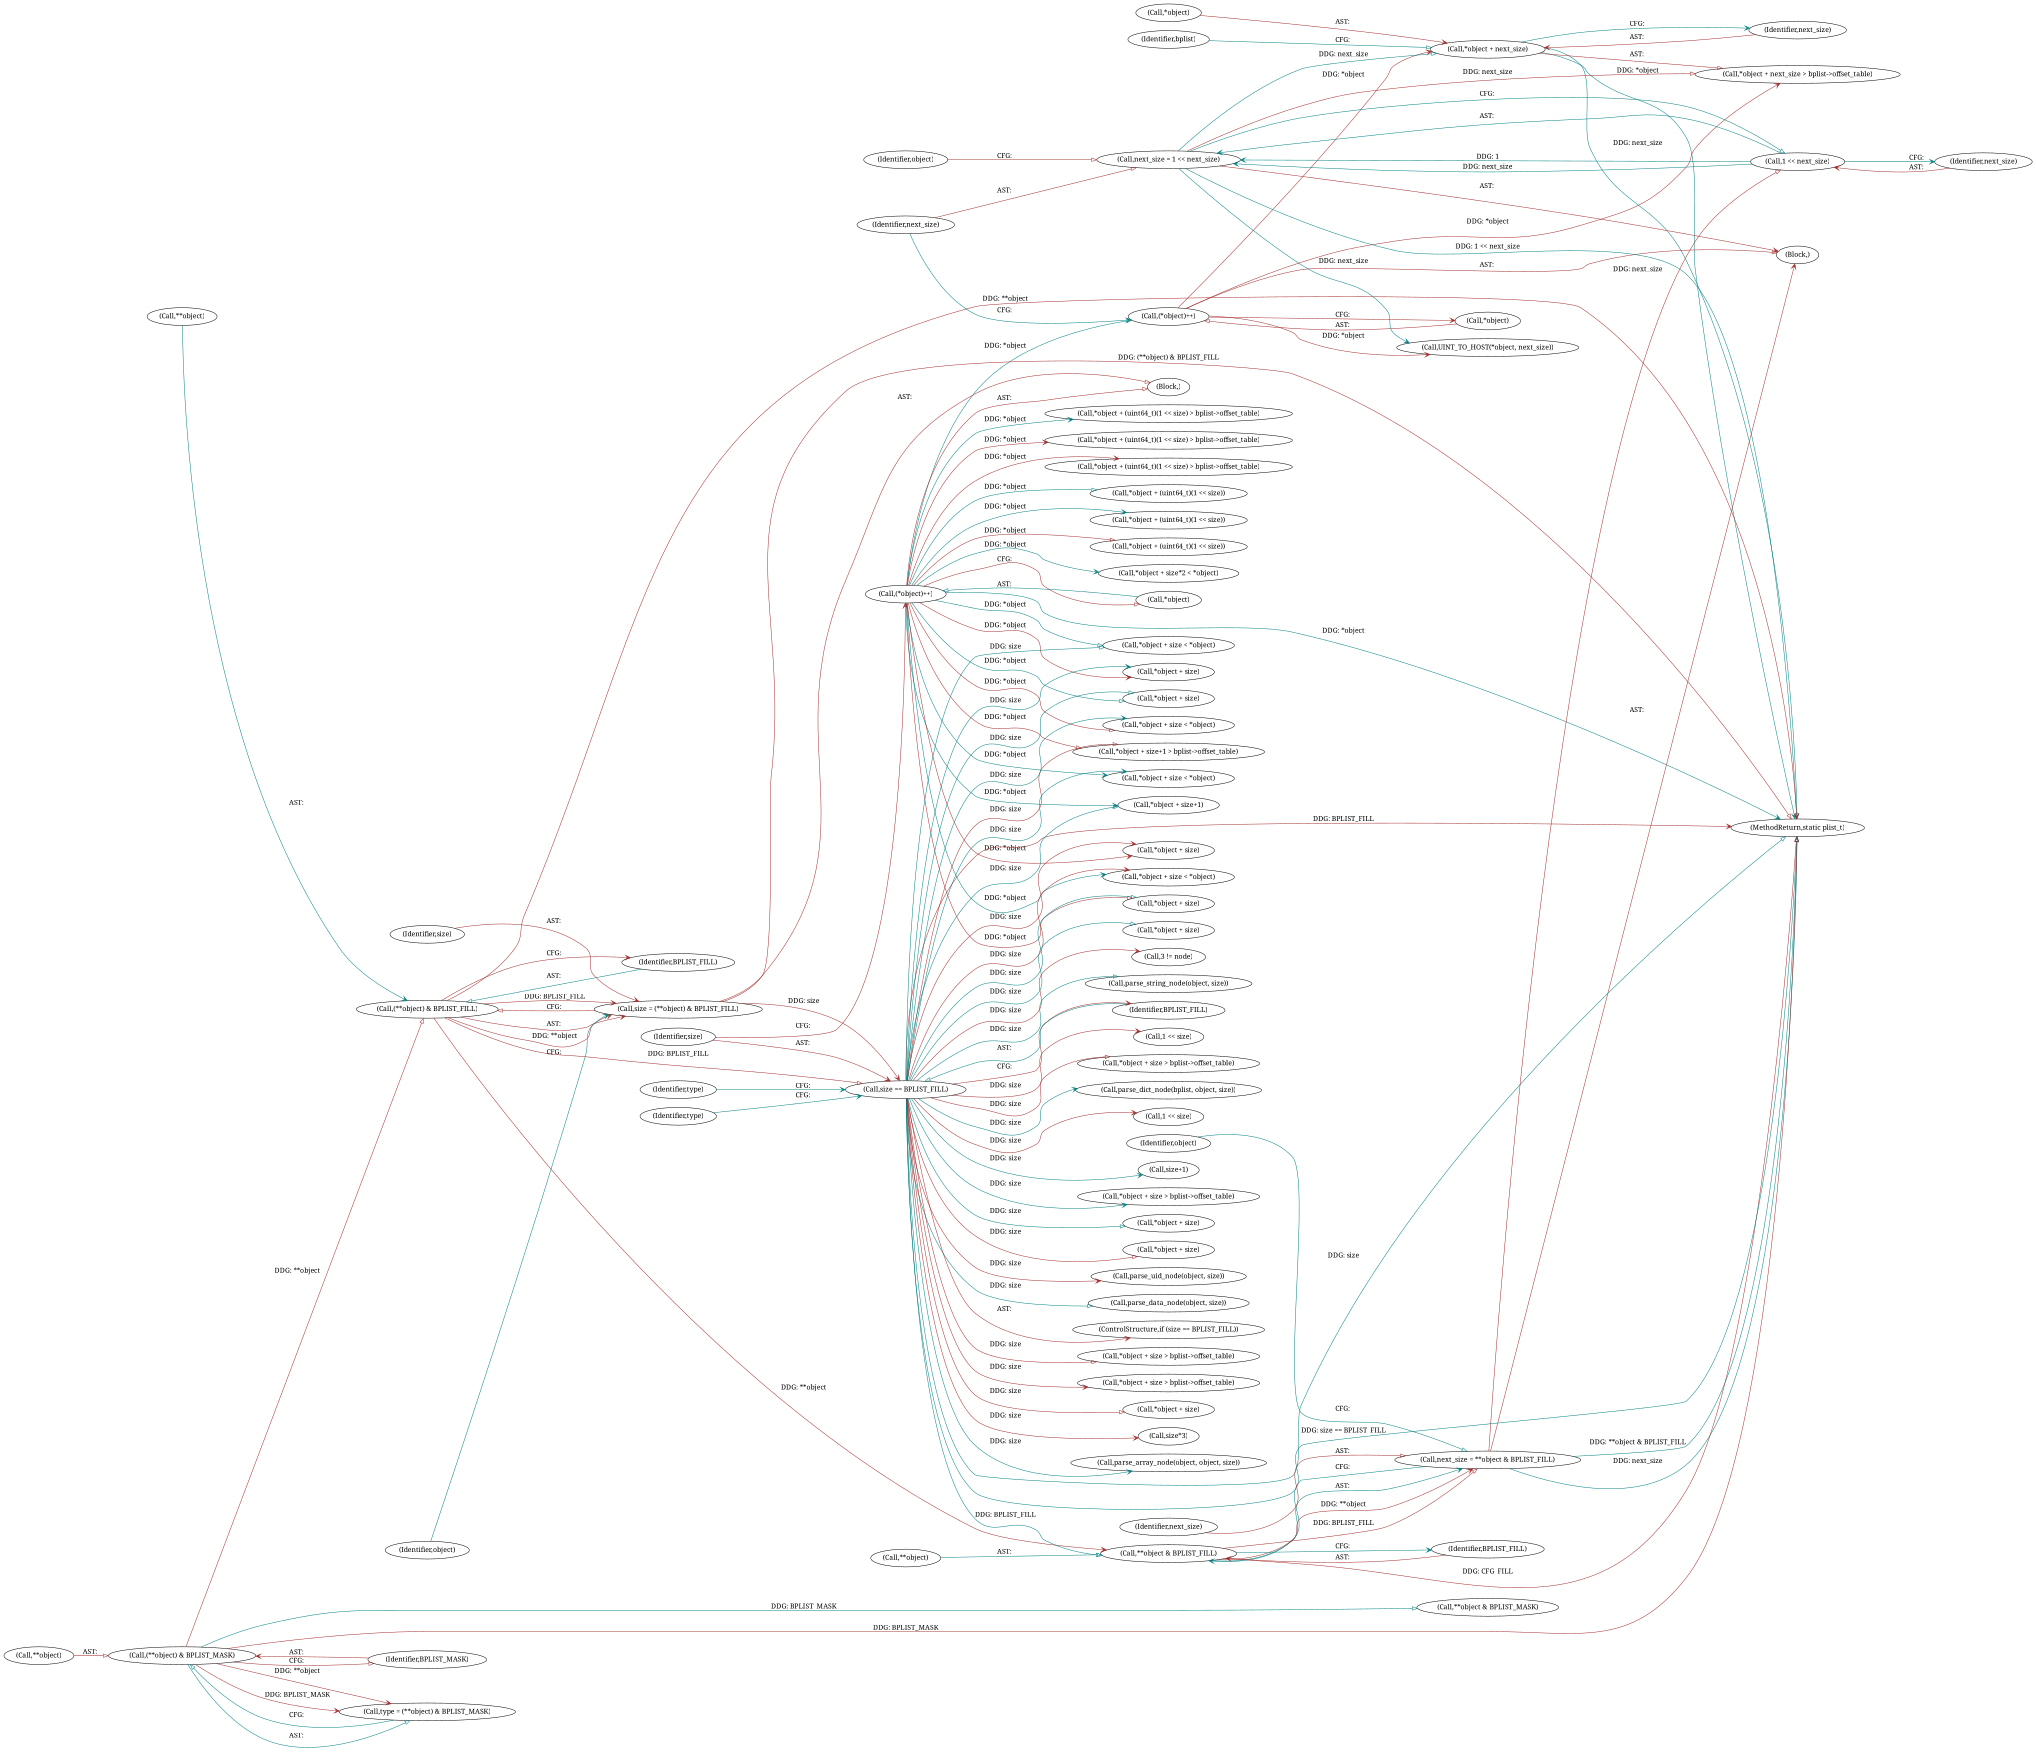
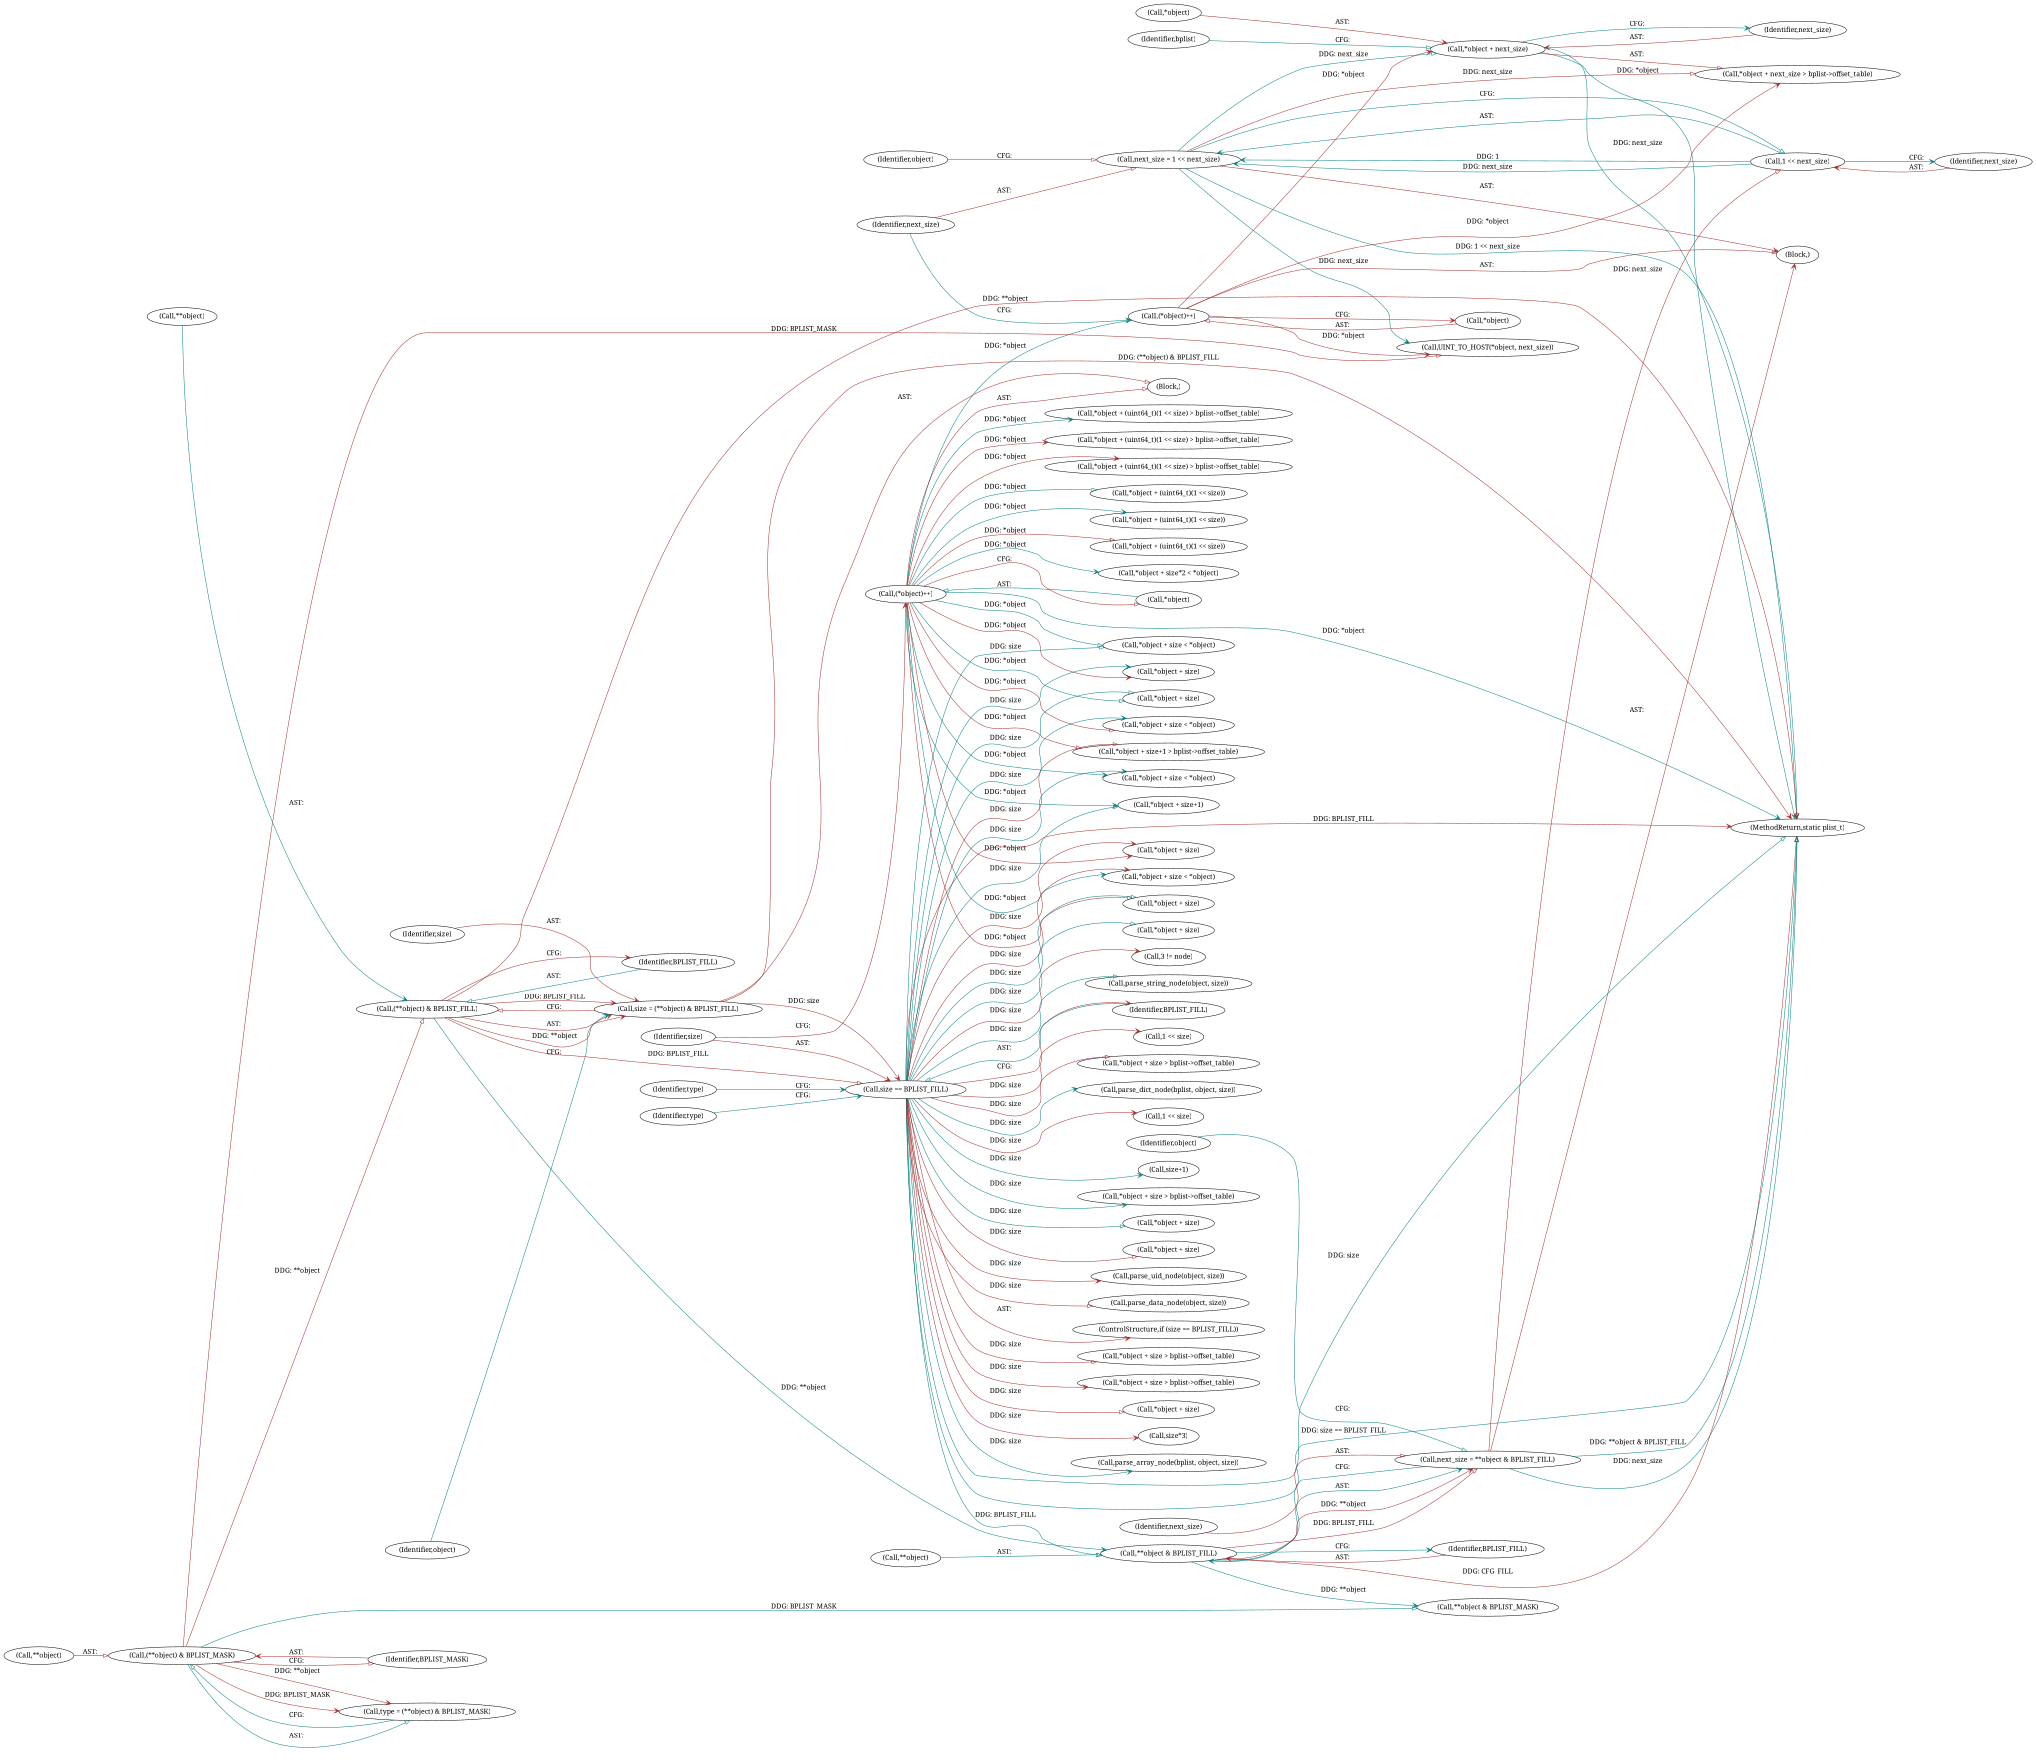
(1075, 361) -> (1075, 361)
(953, 1268) -> (953, 1268)
(723, 1348) -> (723, 1348)
(1169, 1463) -> (1169, 1463)
none -> (1300, 1593)
(1340, 1632) -> (345, 477)
